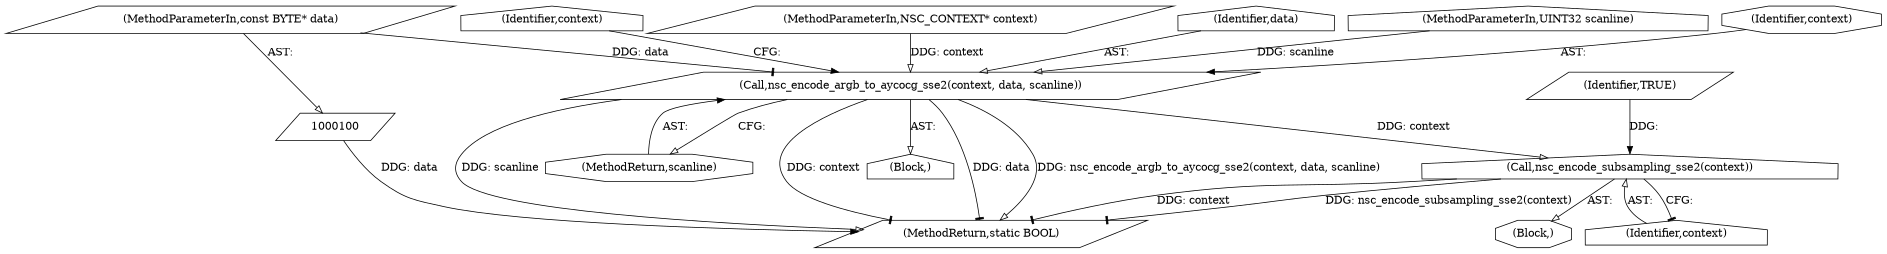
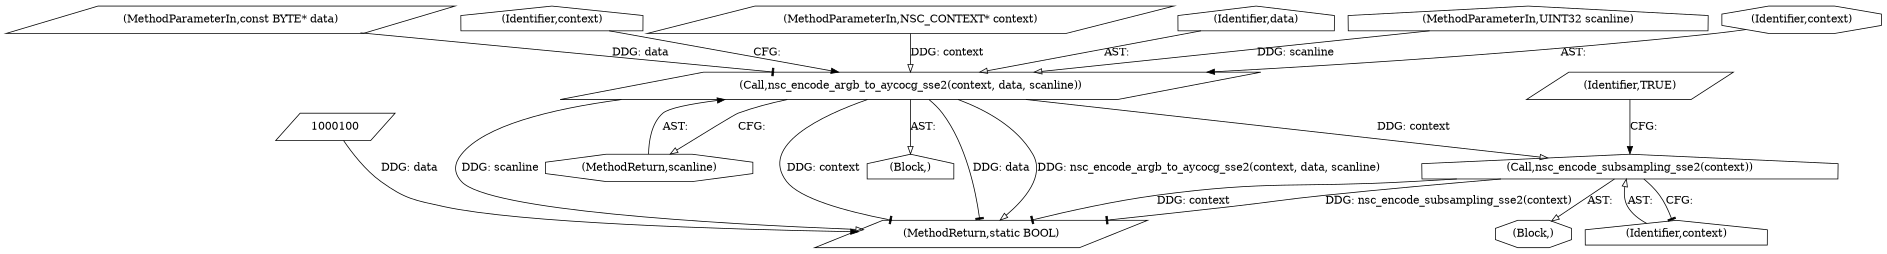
(280, 70) -> none
(1645, 127) -> (1645, 127)
